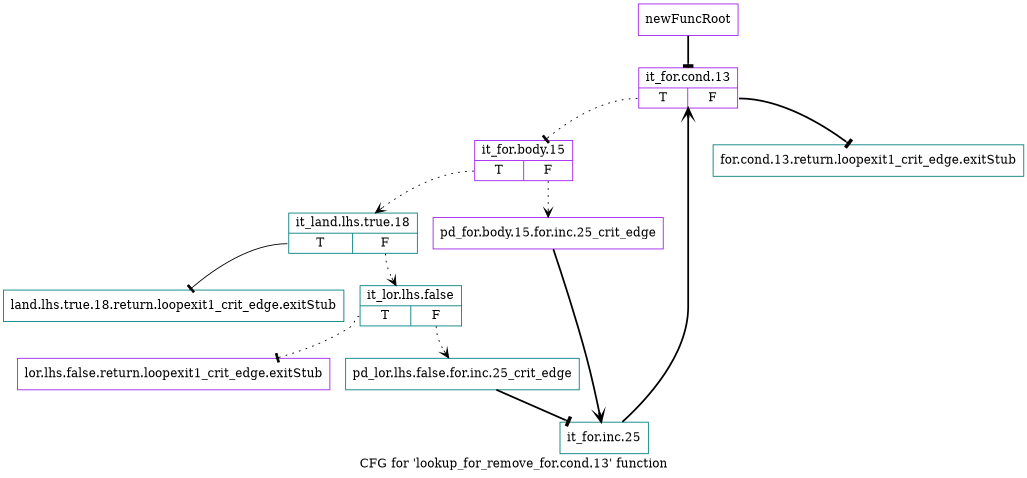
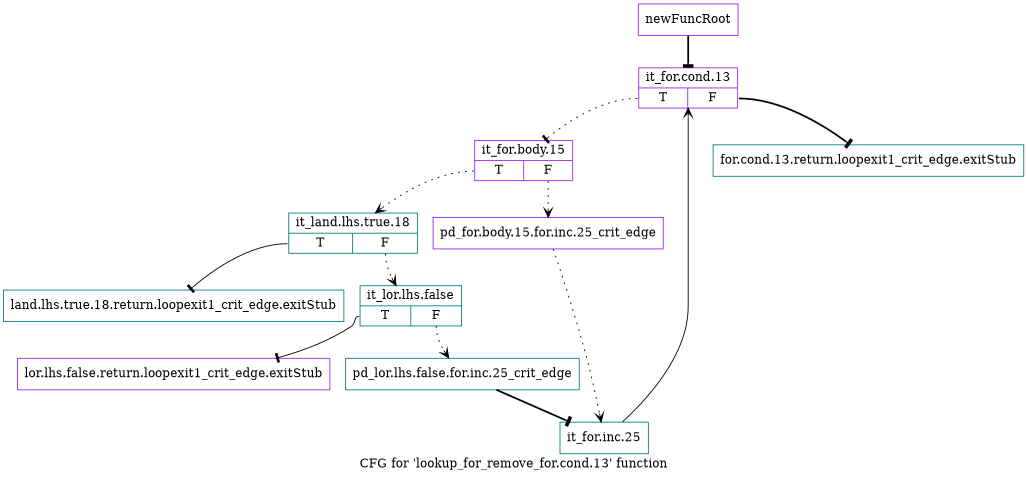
(688, 280) -> (688, 280)
(579, 331) -> (579, 331)
(323, 342) -> (323, 342)
